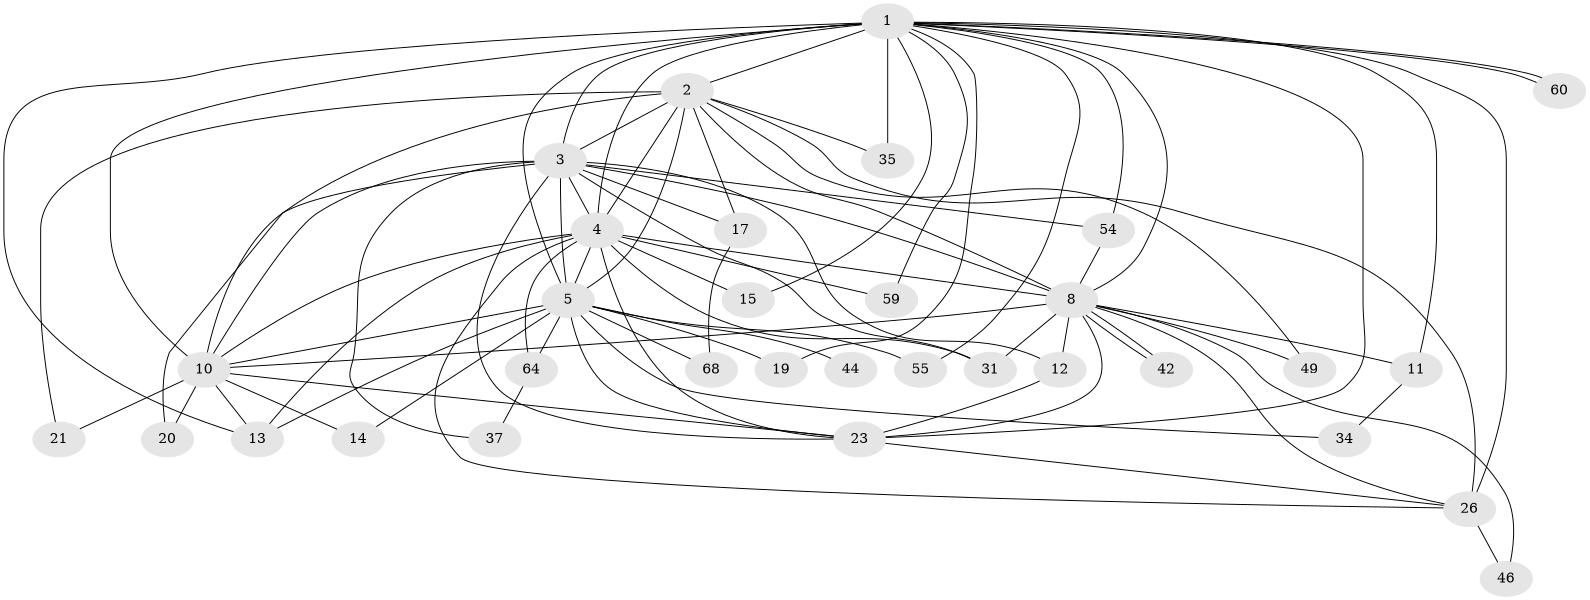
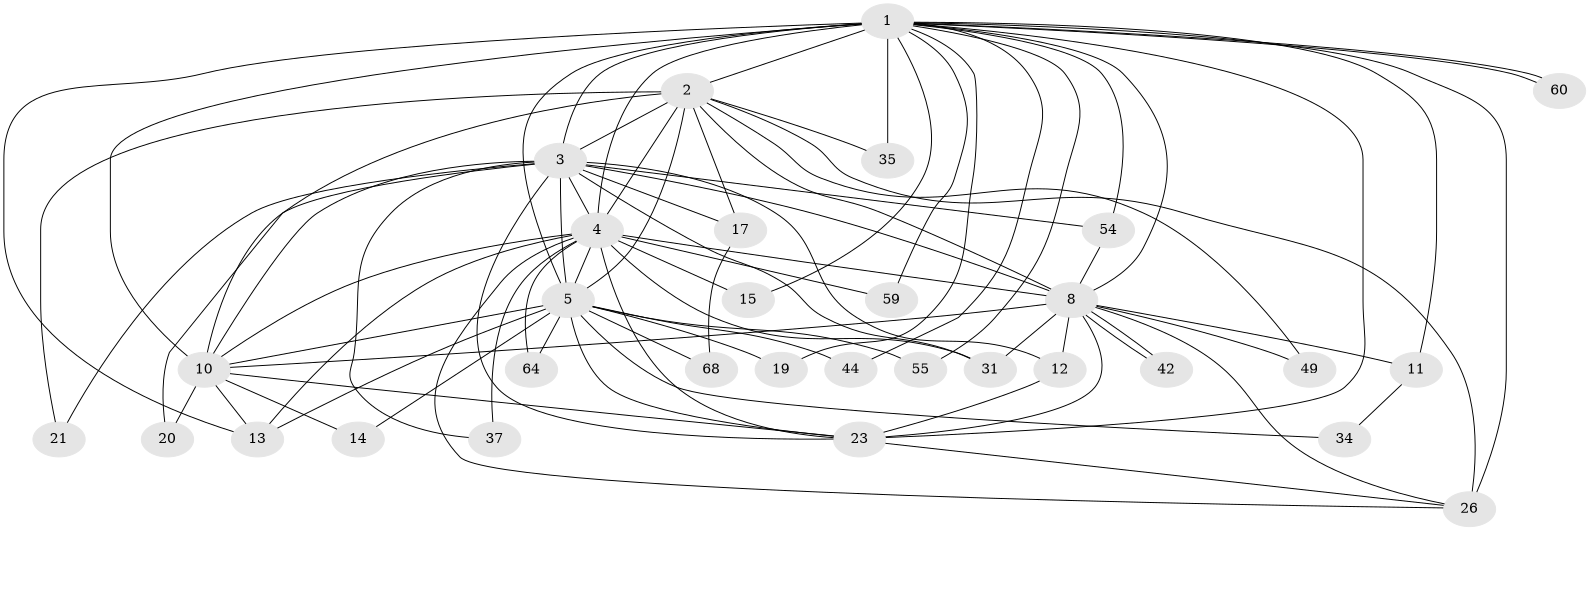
none -> (1029, 174)
(132, 405) -> (254, 212)
(510, 410) -> (508, 306)
(1506, 579) -> none
